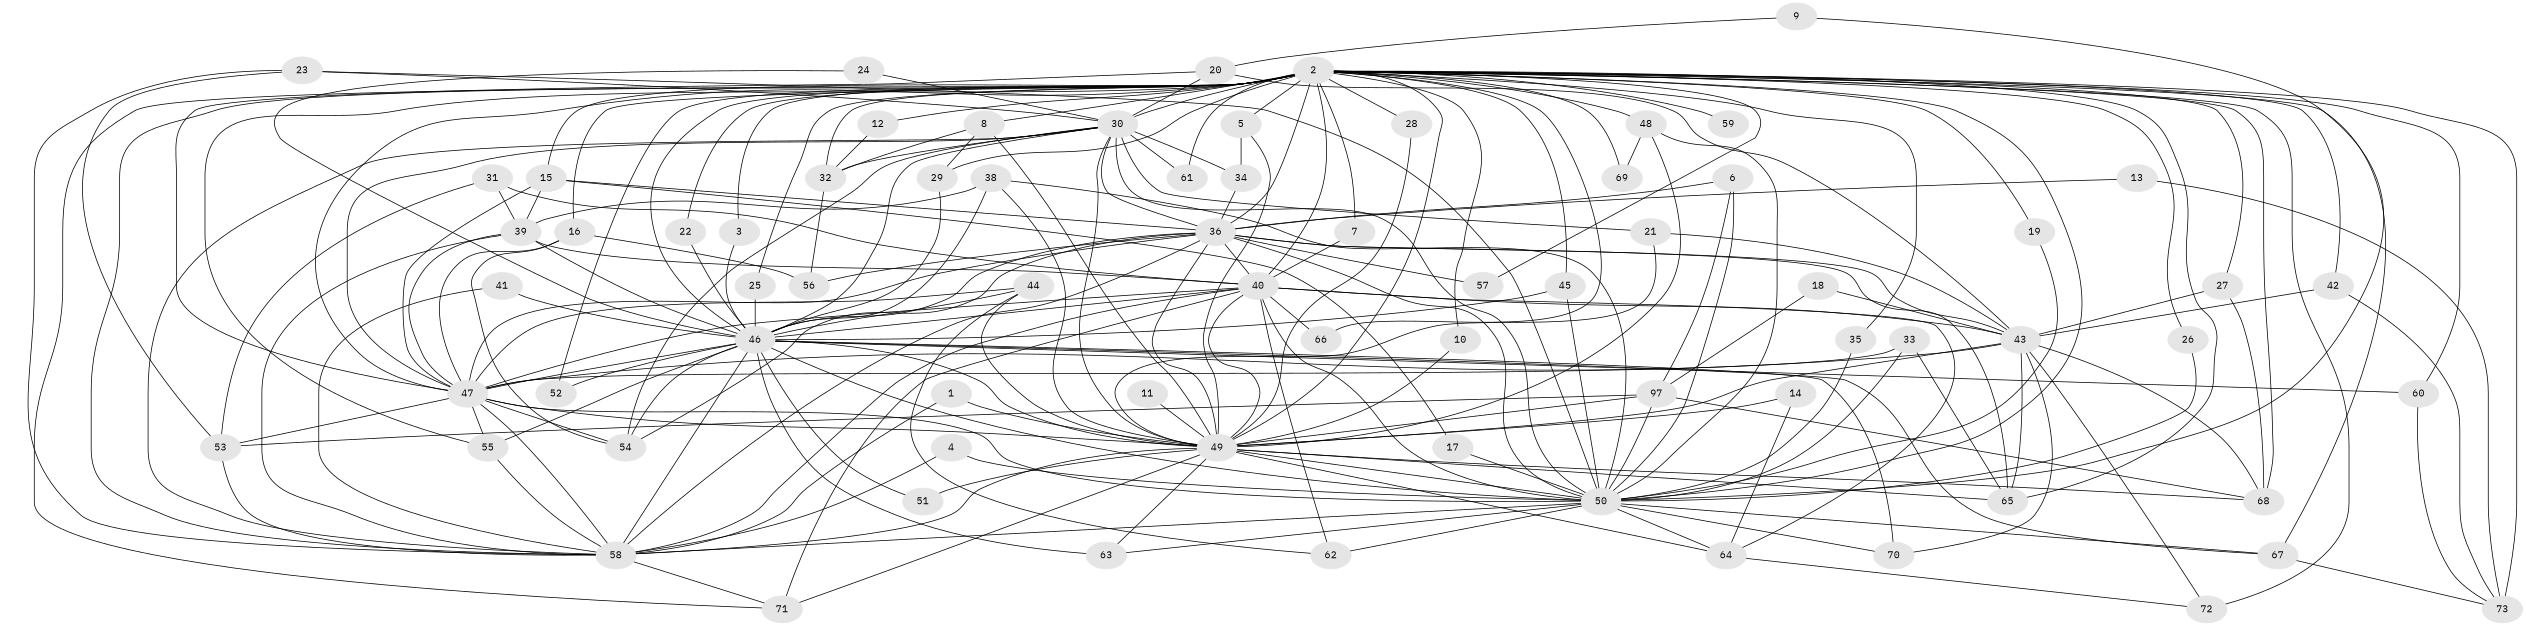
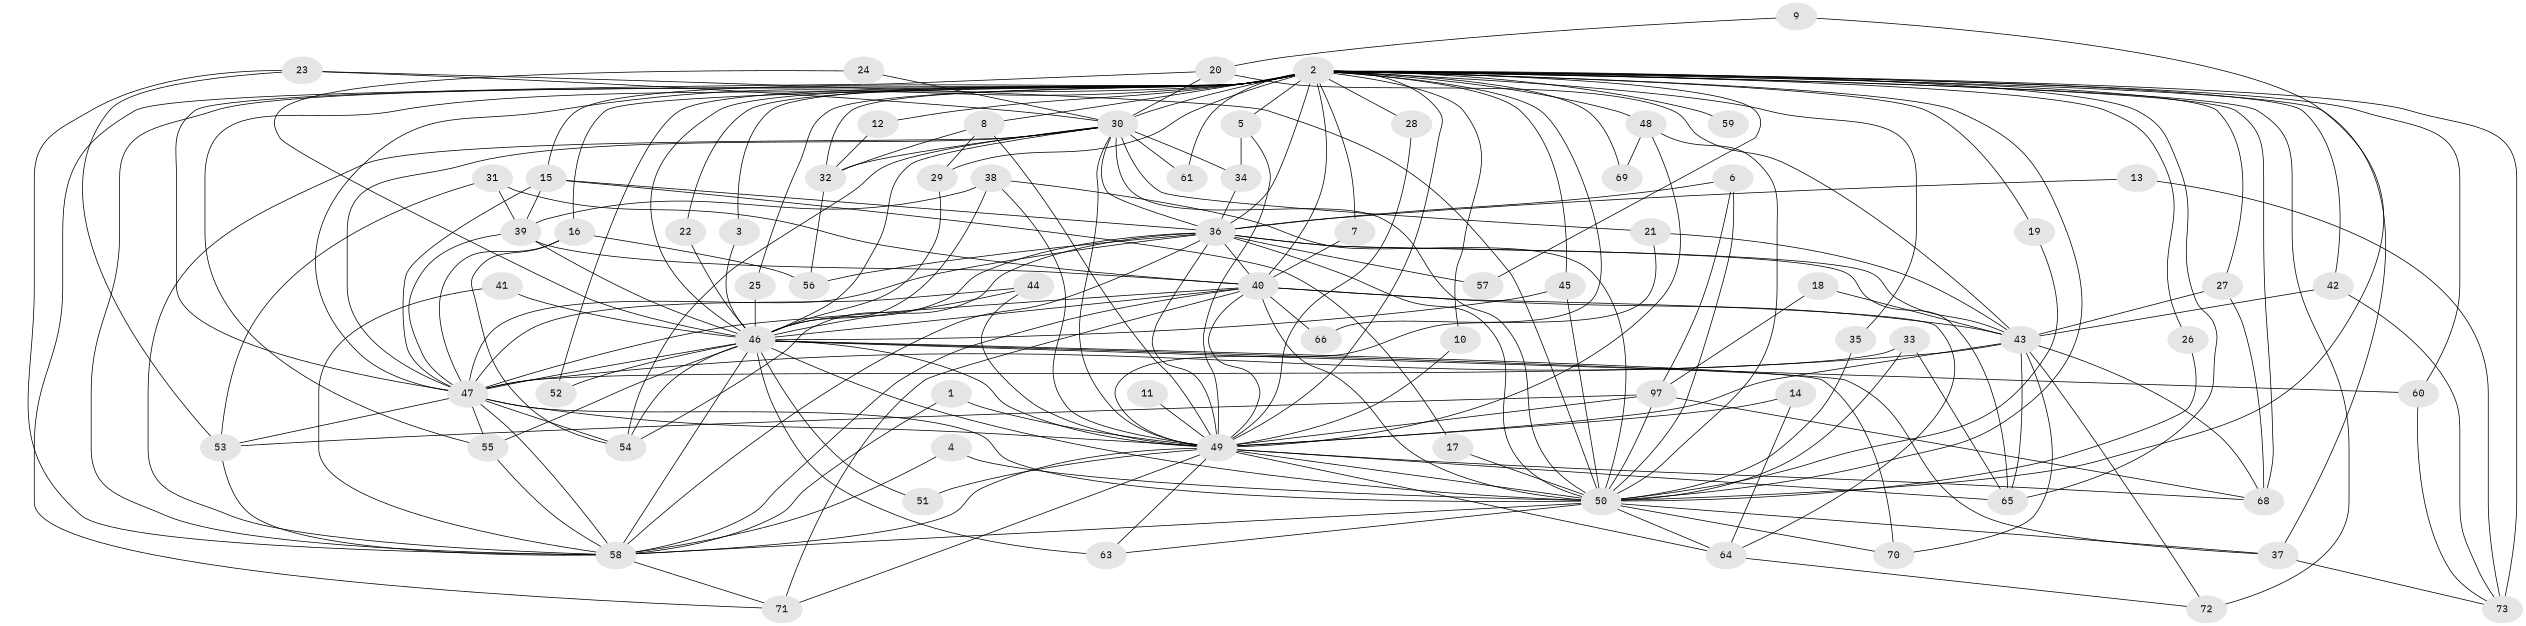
(262, 451) -> none
(1331, 555) -> none
(2278, 555) -> (2278, 555)
